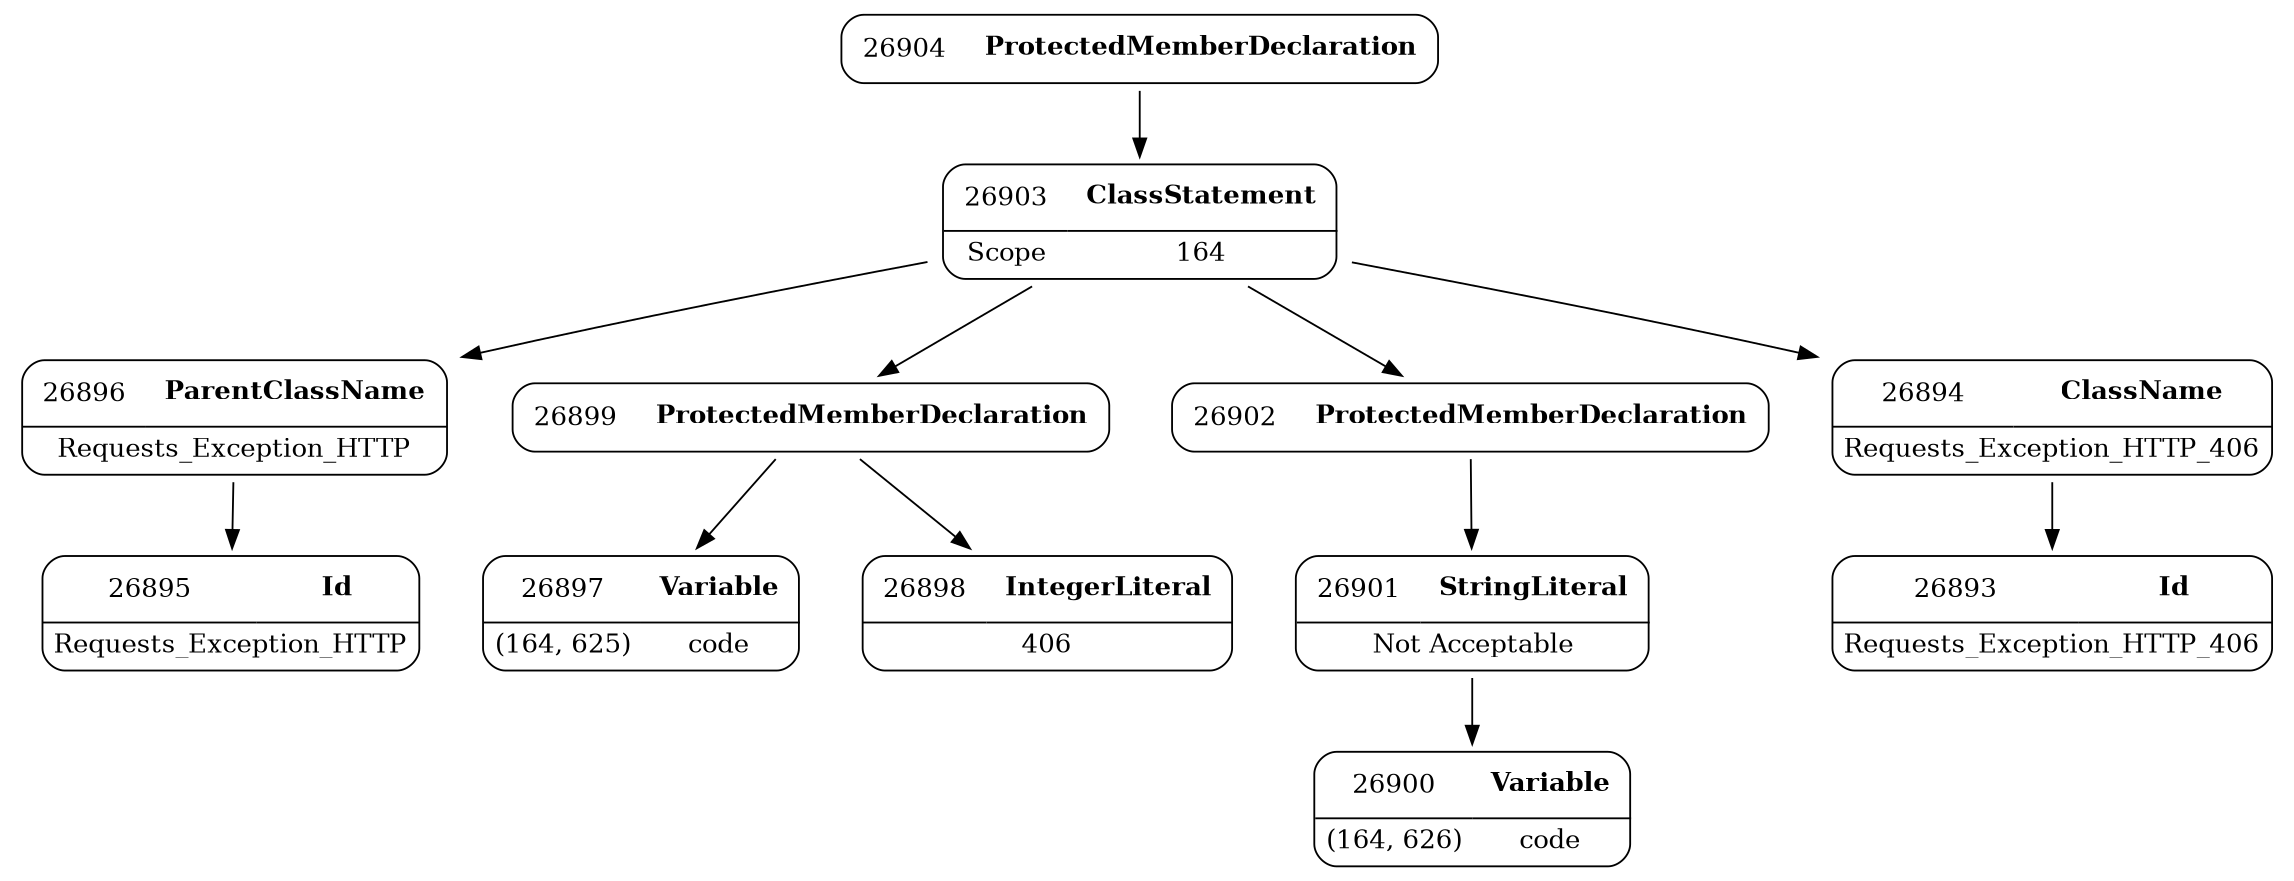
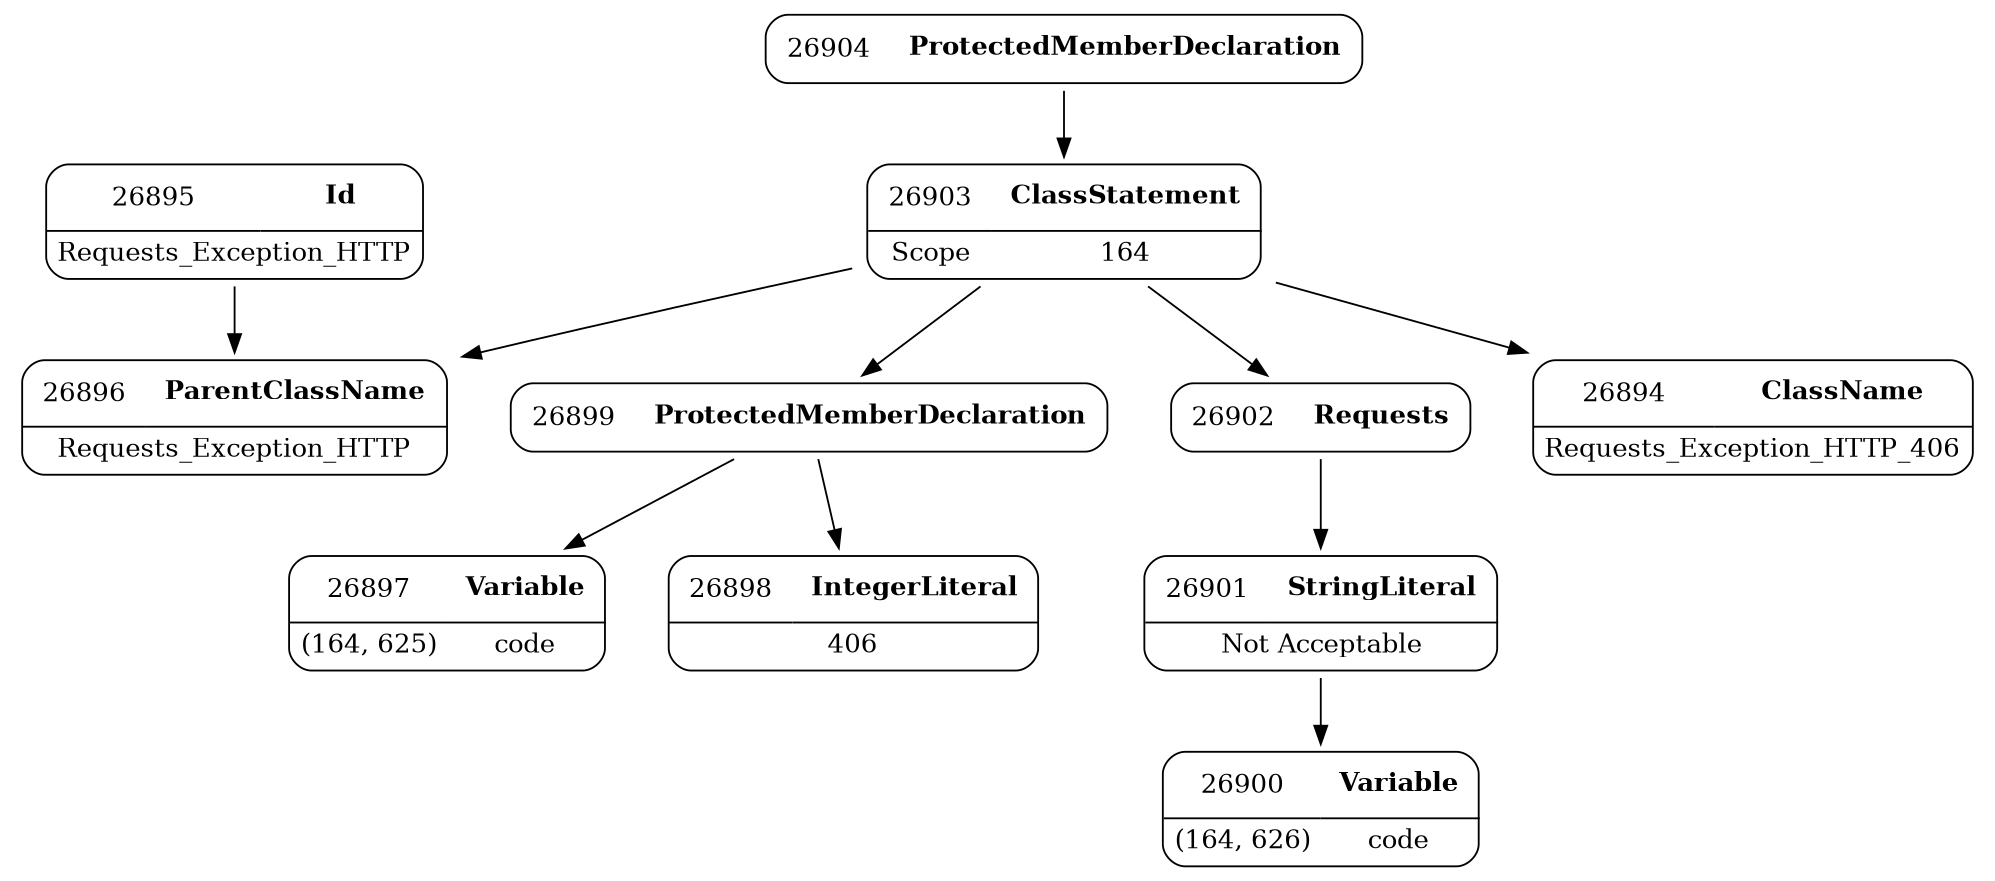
(1532, 416) -> (1382, 416)
(233, 506) -> (235, 310)
(2052, 613) -> none
